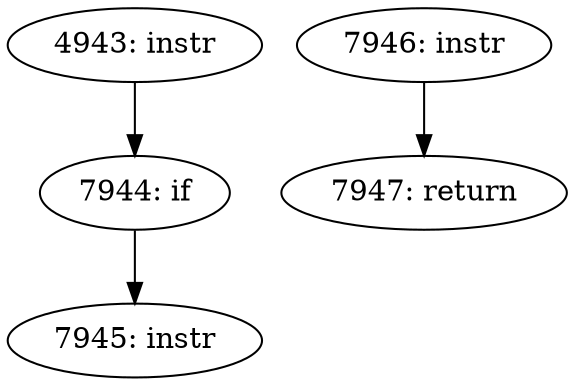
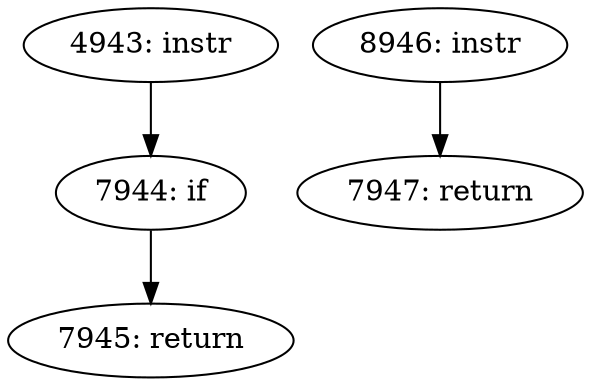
(424, 45) -> (440, 45)
(135, 341) -> (151, 341)
